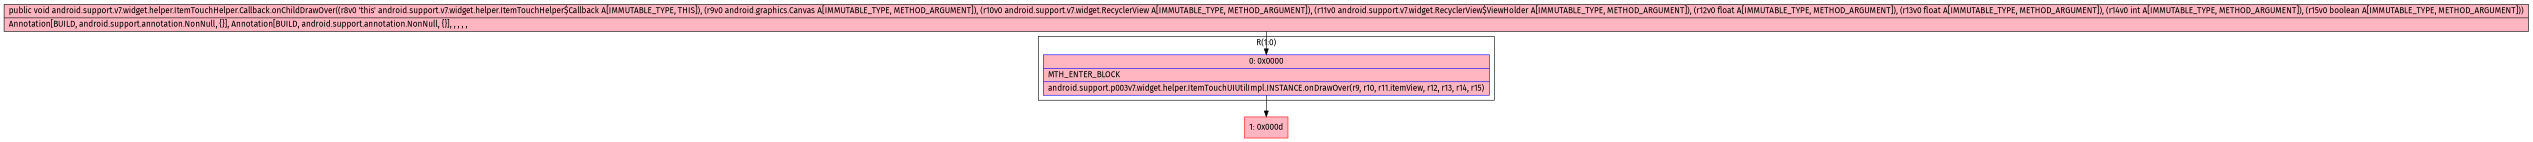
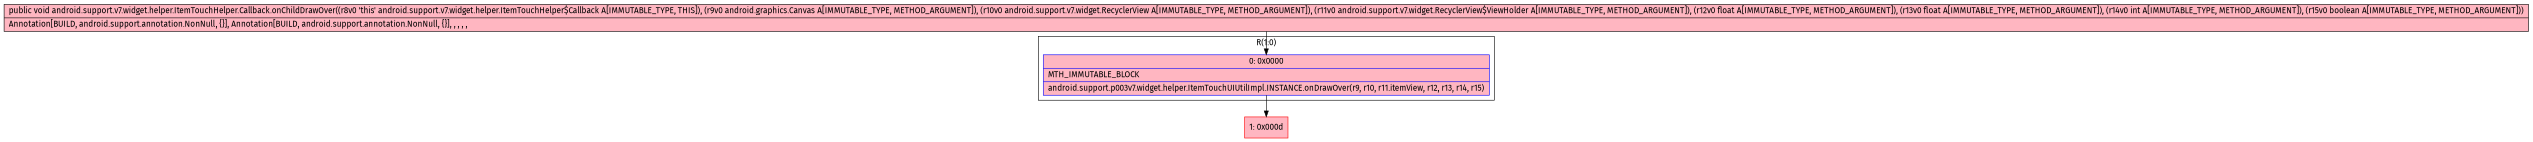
(1084, 75) -> (1094, 75)
